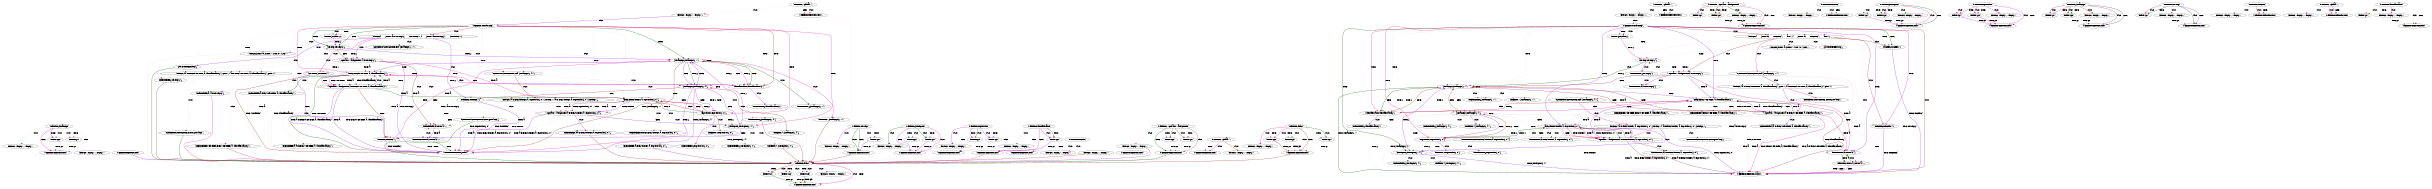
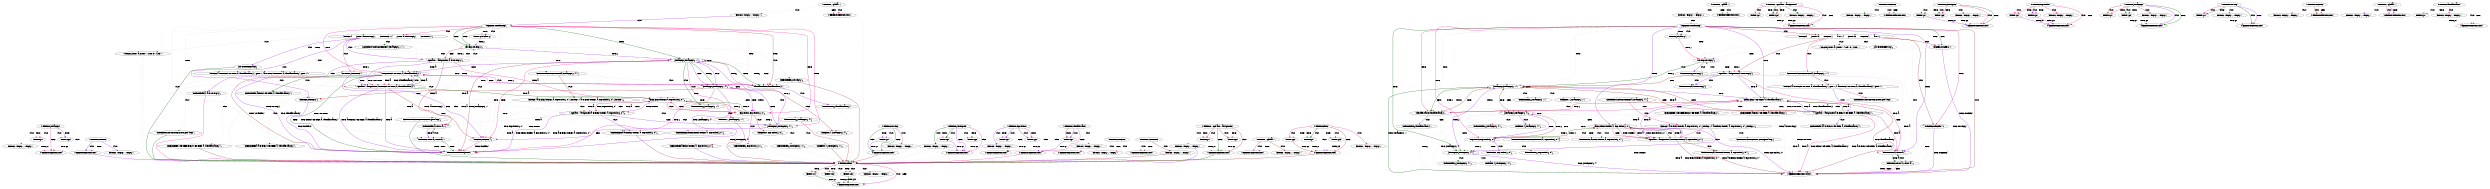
(283, 77) -> (330, 72)
none -> (98, 140)
none -> (1149, 140)
